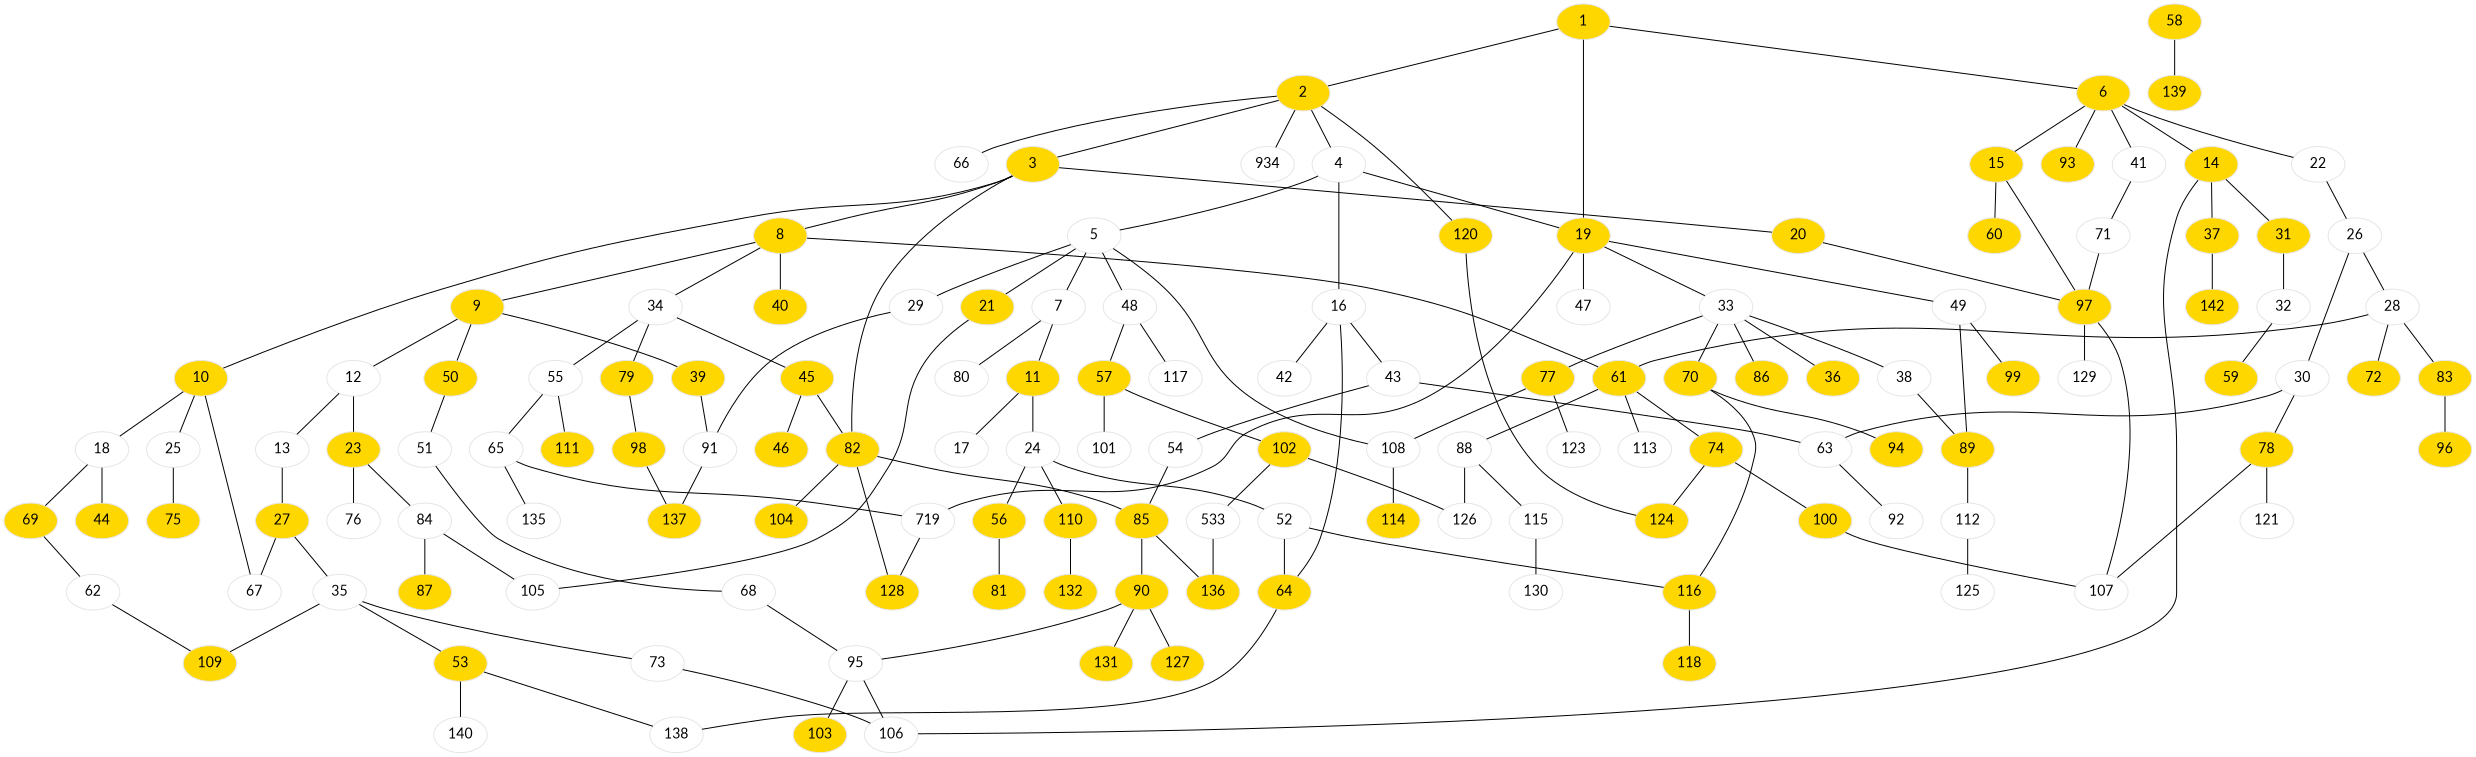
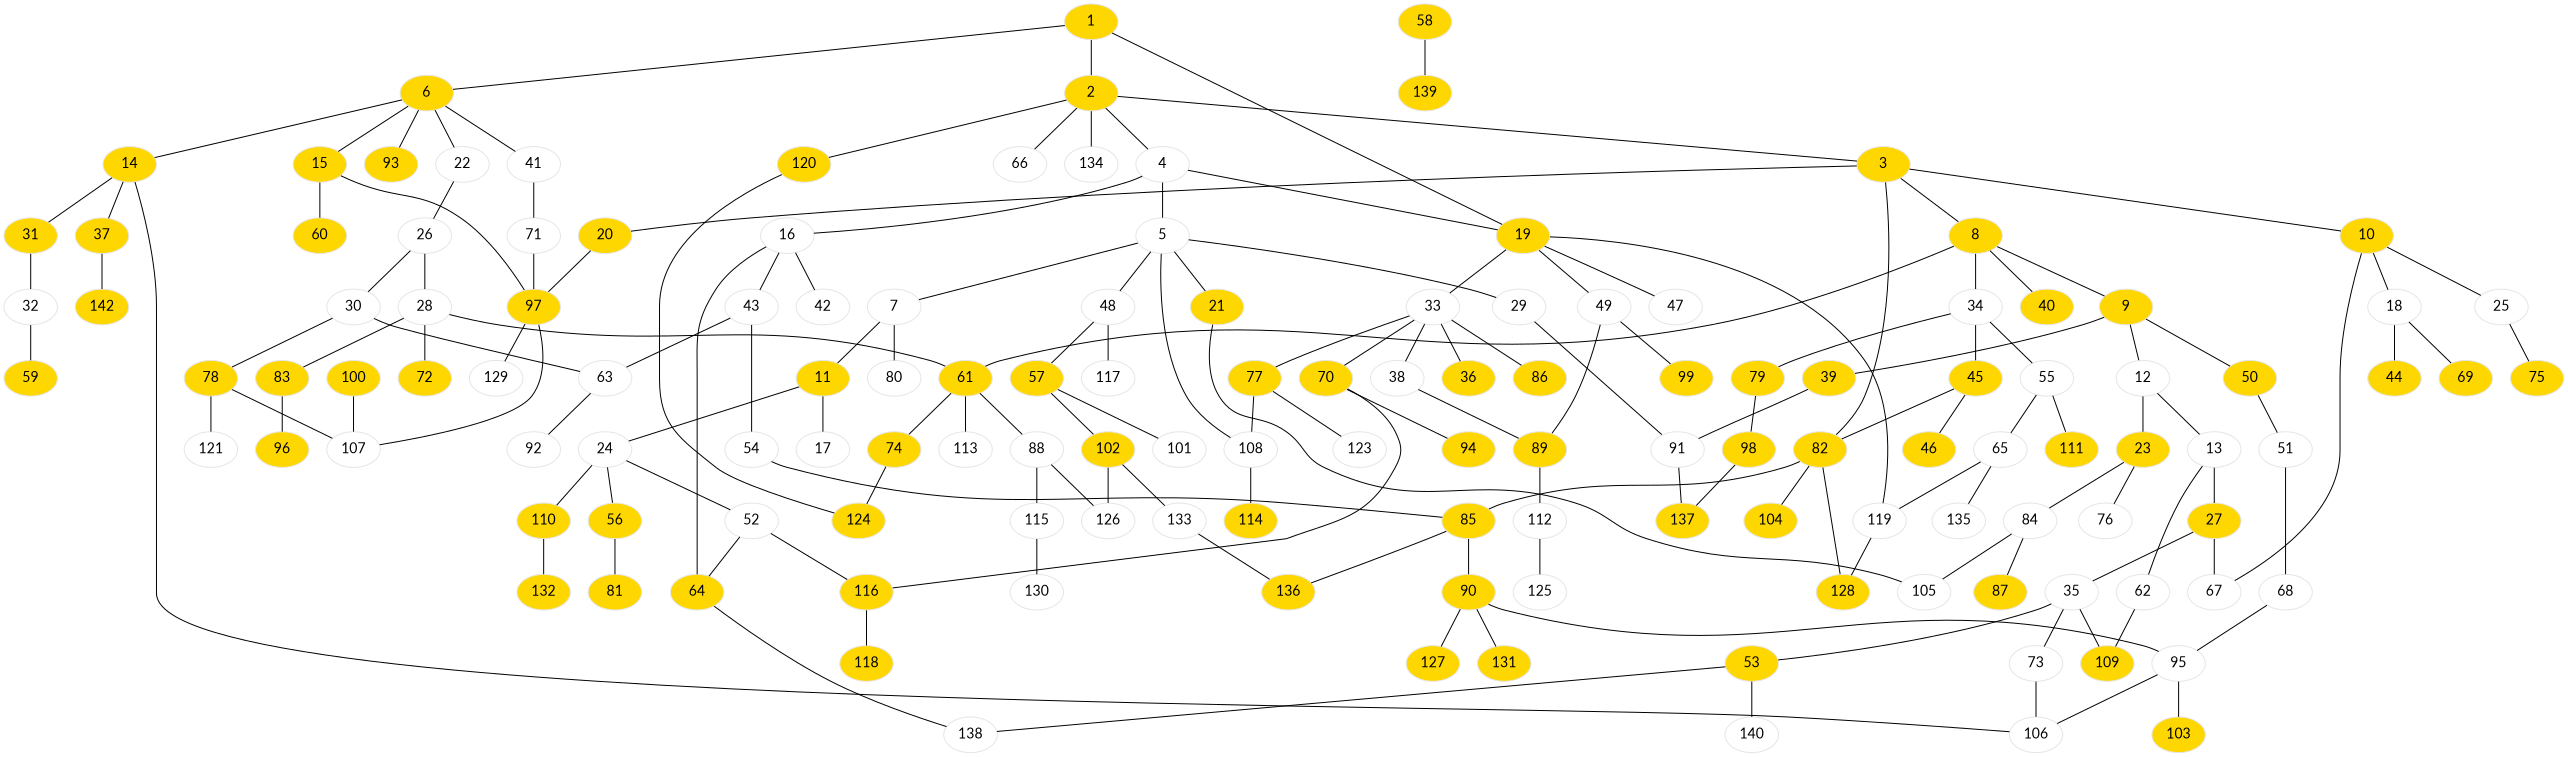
(1268, 164) -> (1091, 164)
(1771, 485) -> none
(928, 521) -> (1880, 521)
(1213, 521) -> (1179, 521)
(62, 557) -> (2171, 518)
